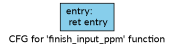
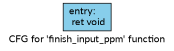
(87, 22) -> (87, 22)
